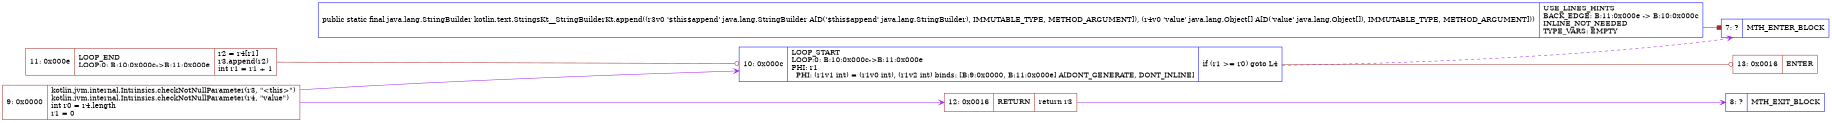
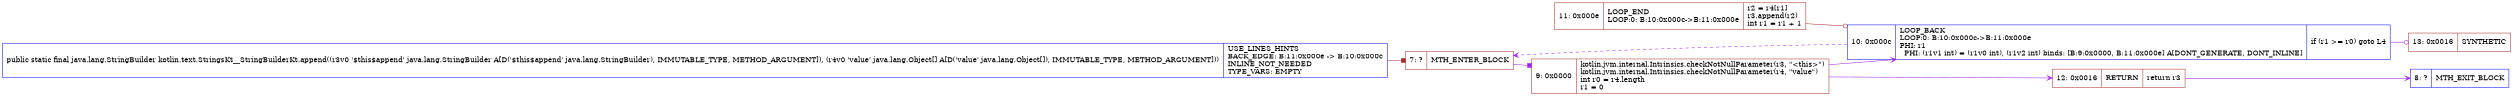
(1775, 28) -> (1459, 60)
(816, 53) -> (1923, 30)
(1505, 64) -> (2397, 42)
(1800, 64) -> (2484, 42)
none -> (1520, 65)
